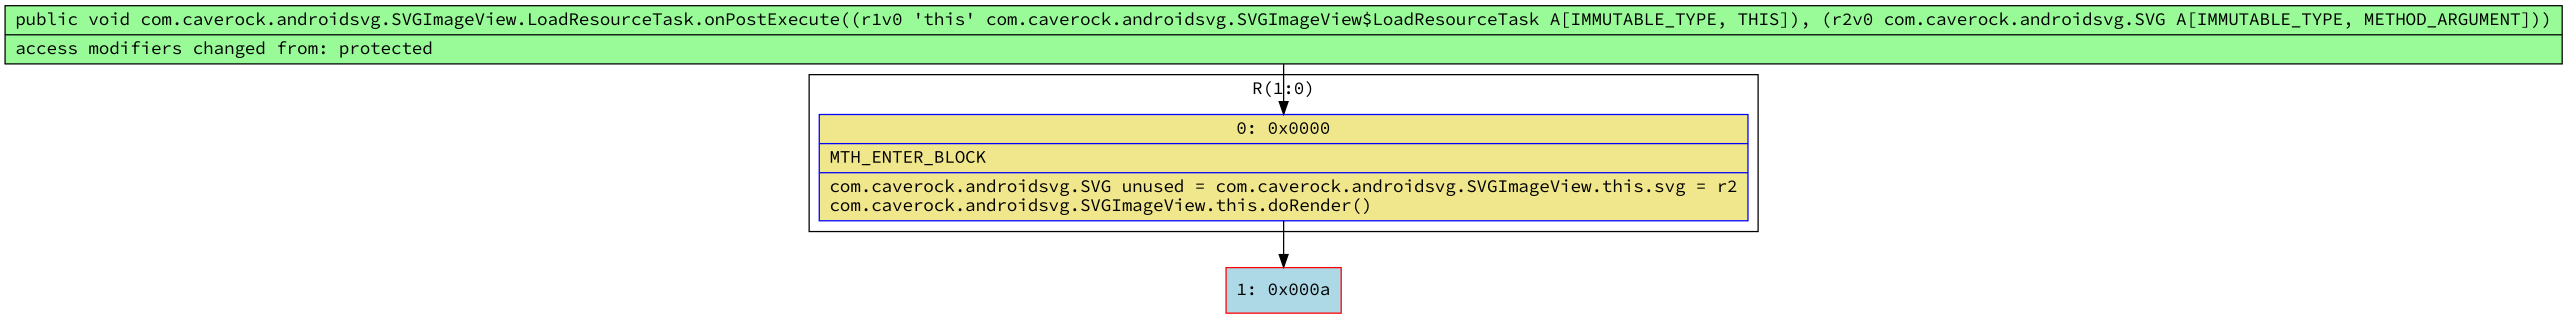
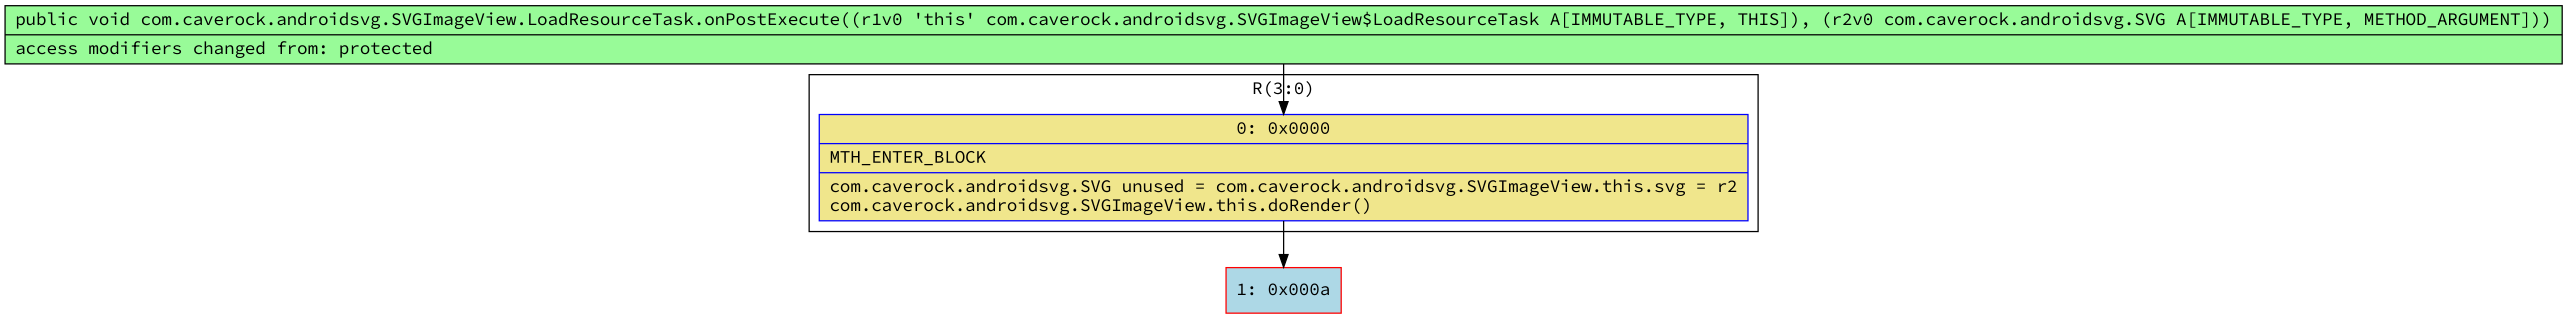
(1284, 89) -> (1284, 89)
